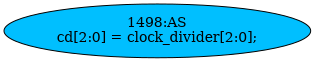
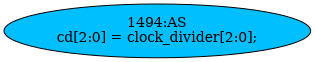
(157, 31) -> (157, 31)
